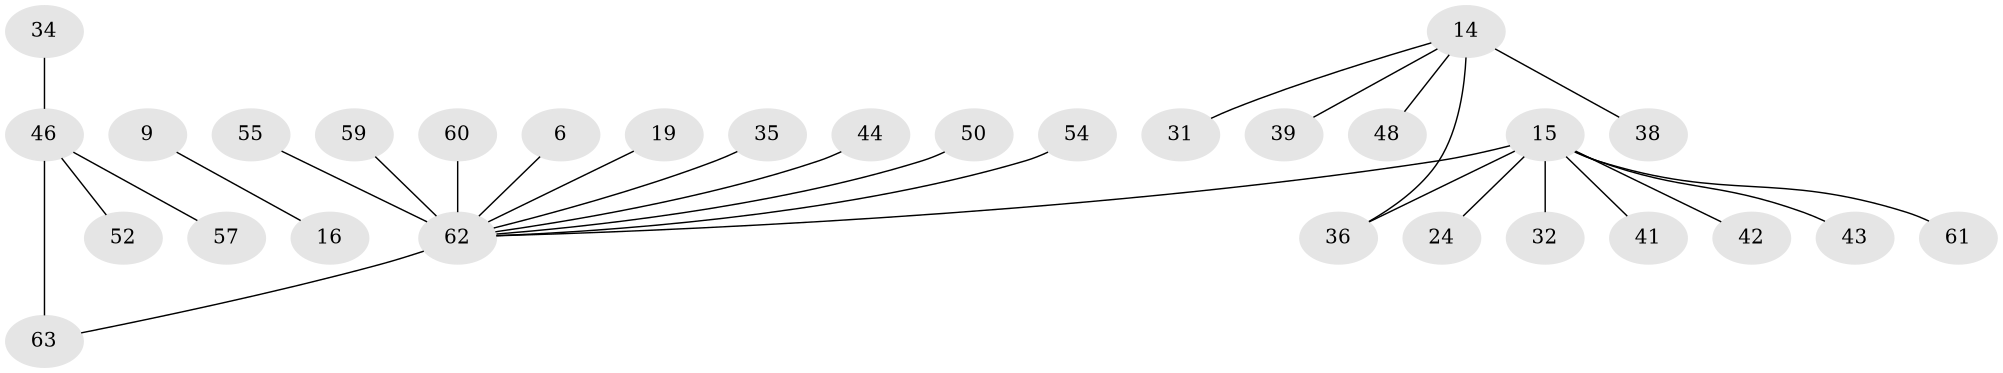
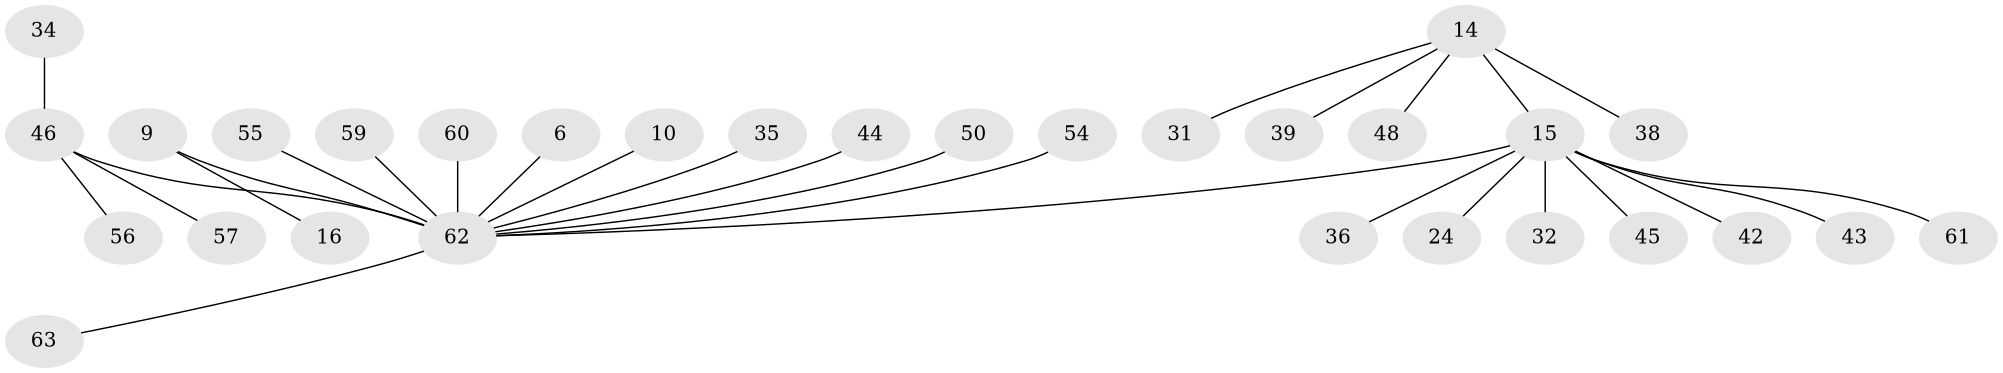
(664, 135) -> (664, 135)
(1445, 150) -> (1506, 83)
none -> (269, 183)
(44, 238) -> (222, 188)
(123, 238) -> (123, 238)
(1648, 238) -> (1648, 238)
